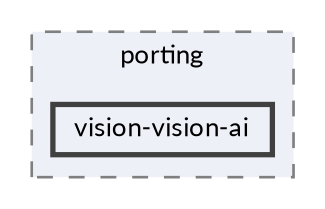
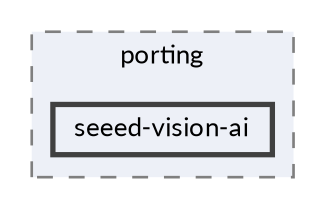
(163, 130) -> (163, 130)
